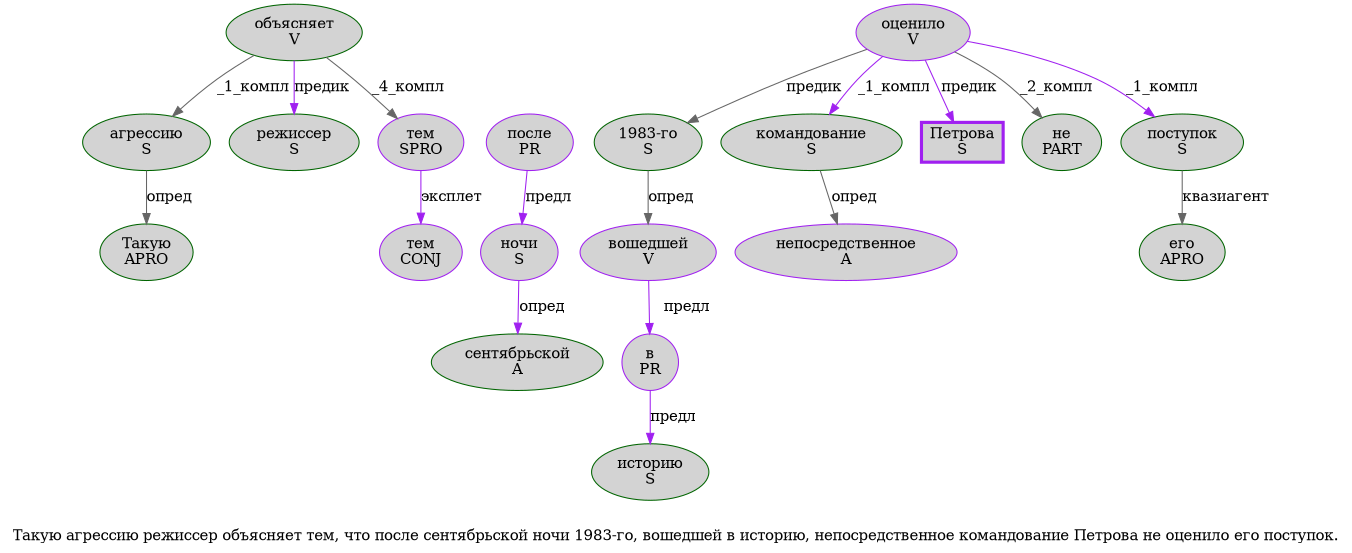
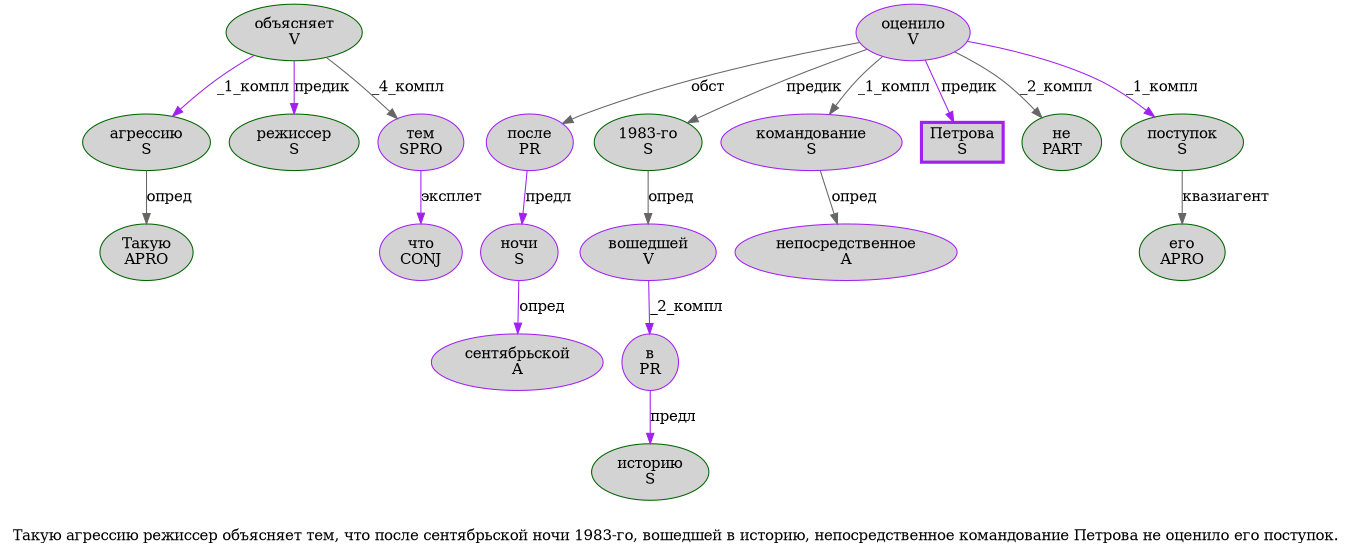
none -> (714, 74)
(858, 79) -> (858, 79)
(216, 80) -> (216, 80)
(812, 142) -> (812, 142)
(421, 252) -> (421, 252)
(687, 307) -> (687, 307)
(517, 362) -> (517, 362)
